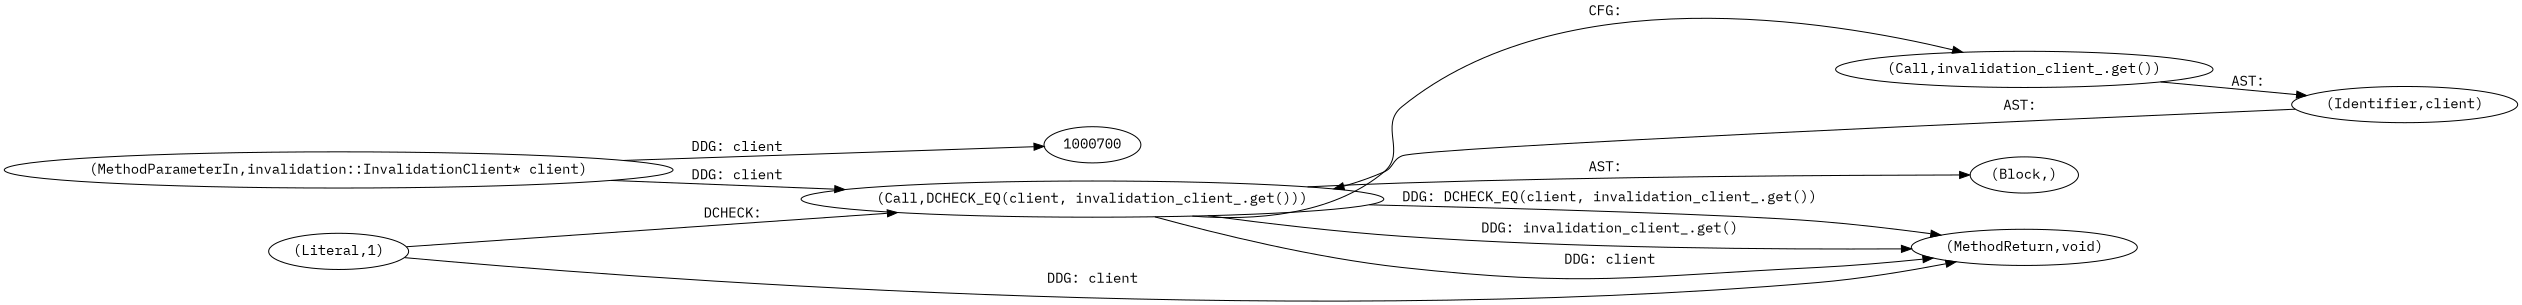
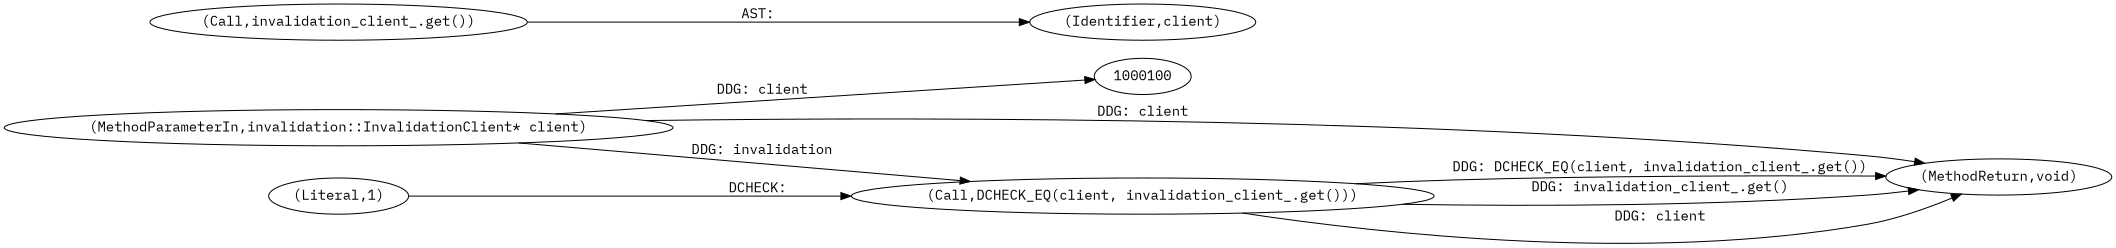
(1535, 40) -> none
(1815, 131) -> none
(1092, 145) -> (1143, 76)
(737, 175) -> (762, 150)
(2024, 175) -> none
(1176, 300) -> (1281, 124)
